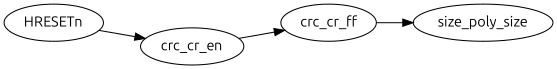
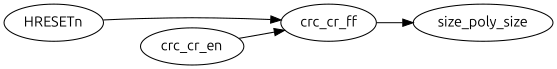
(117, 34) -> (187, 18)
